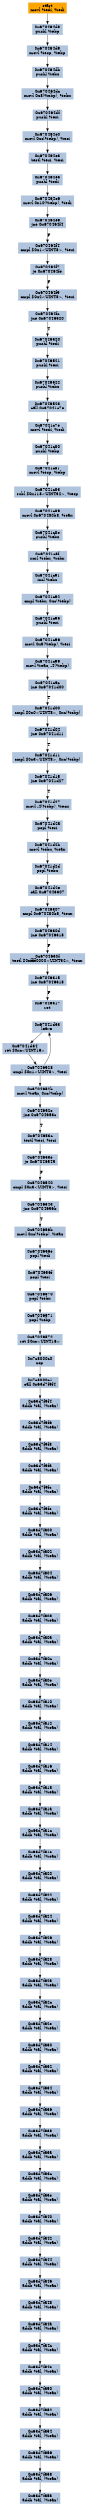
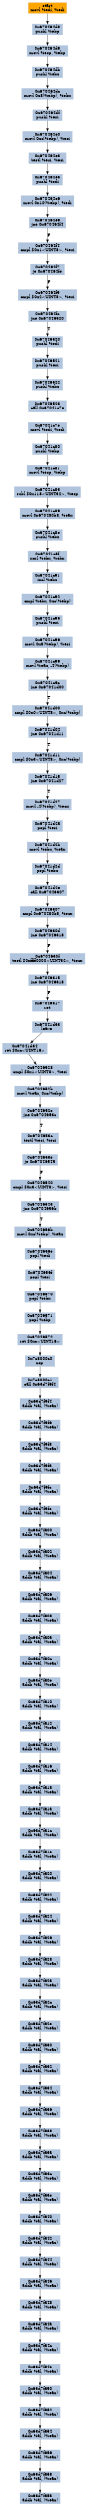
(47, 416) -> none
(50, 1051) -> (47, 1015)
